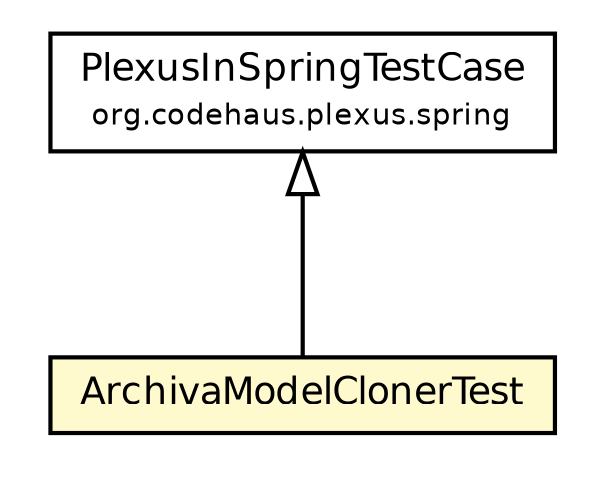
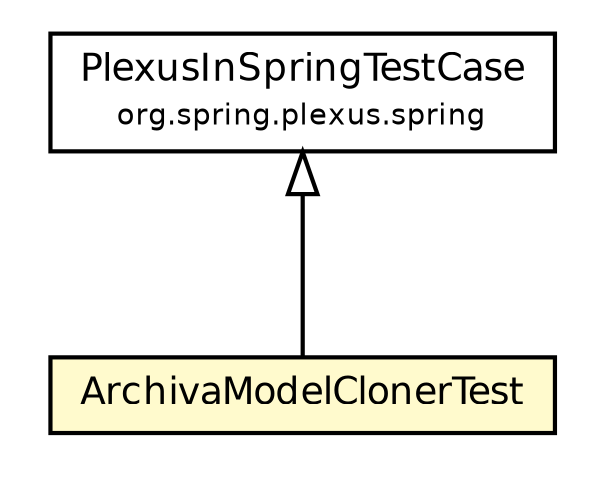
(303, 116) -> (303, 116)
